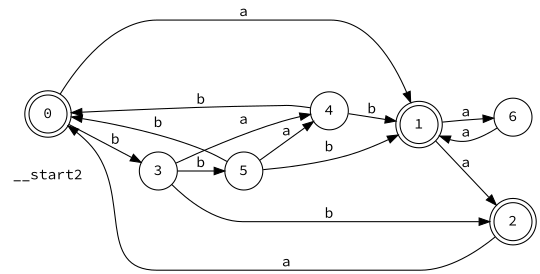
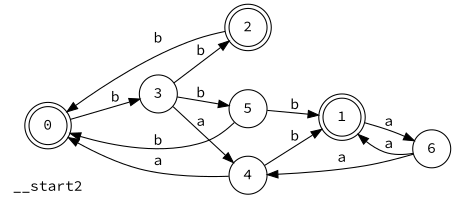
(236, 20) -> none
(201, 100) -> (158, 161)
(282, 144) -> (346, 168)
(462, 169) -> none
(287, 262) -> (158, 39)
